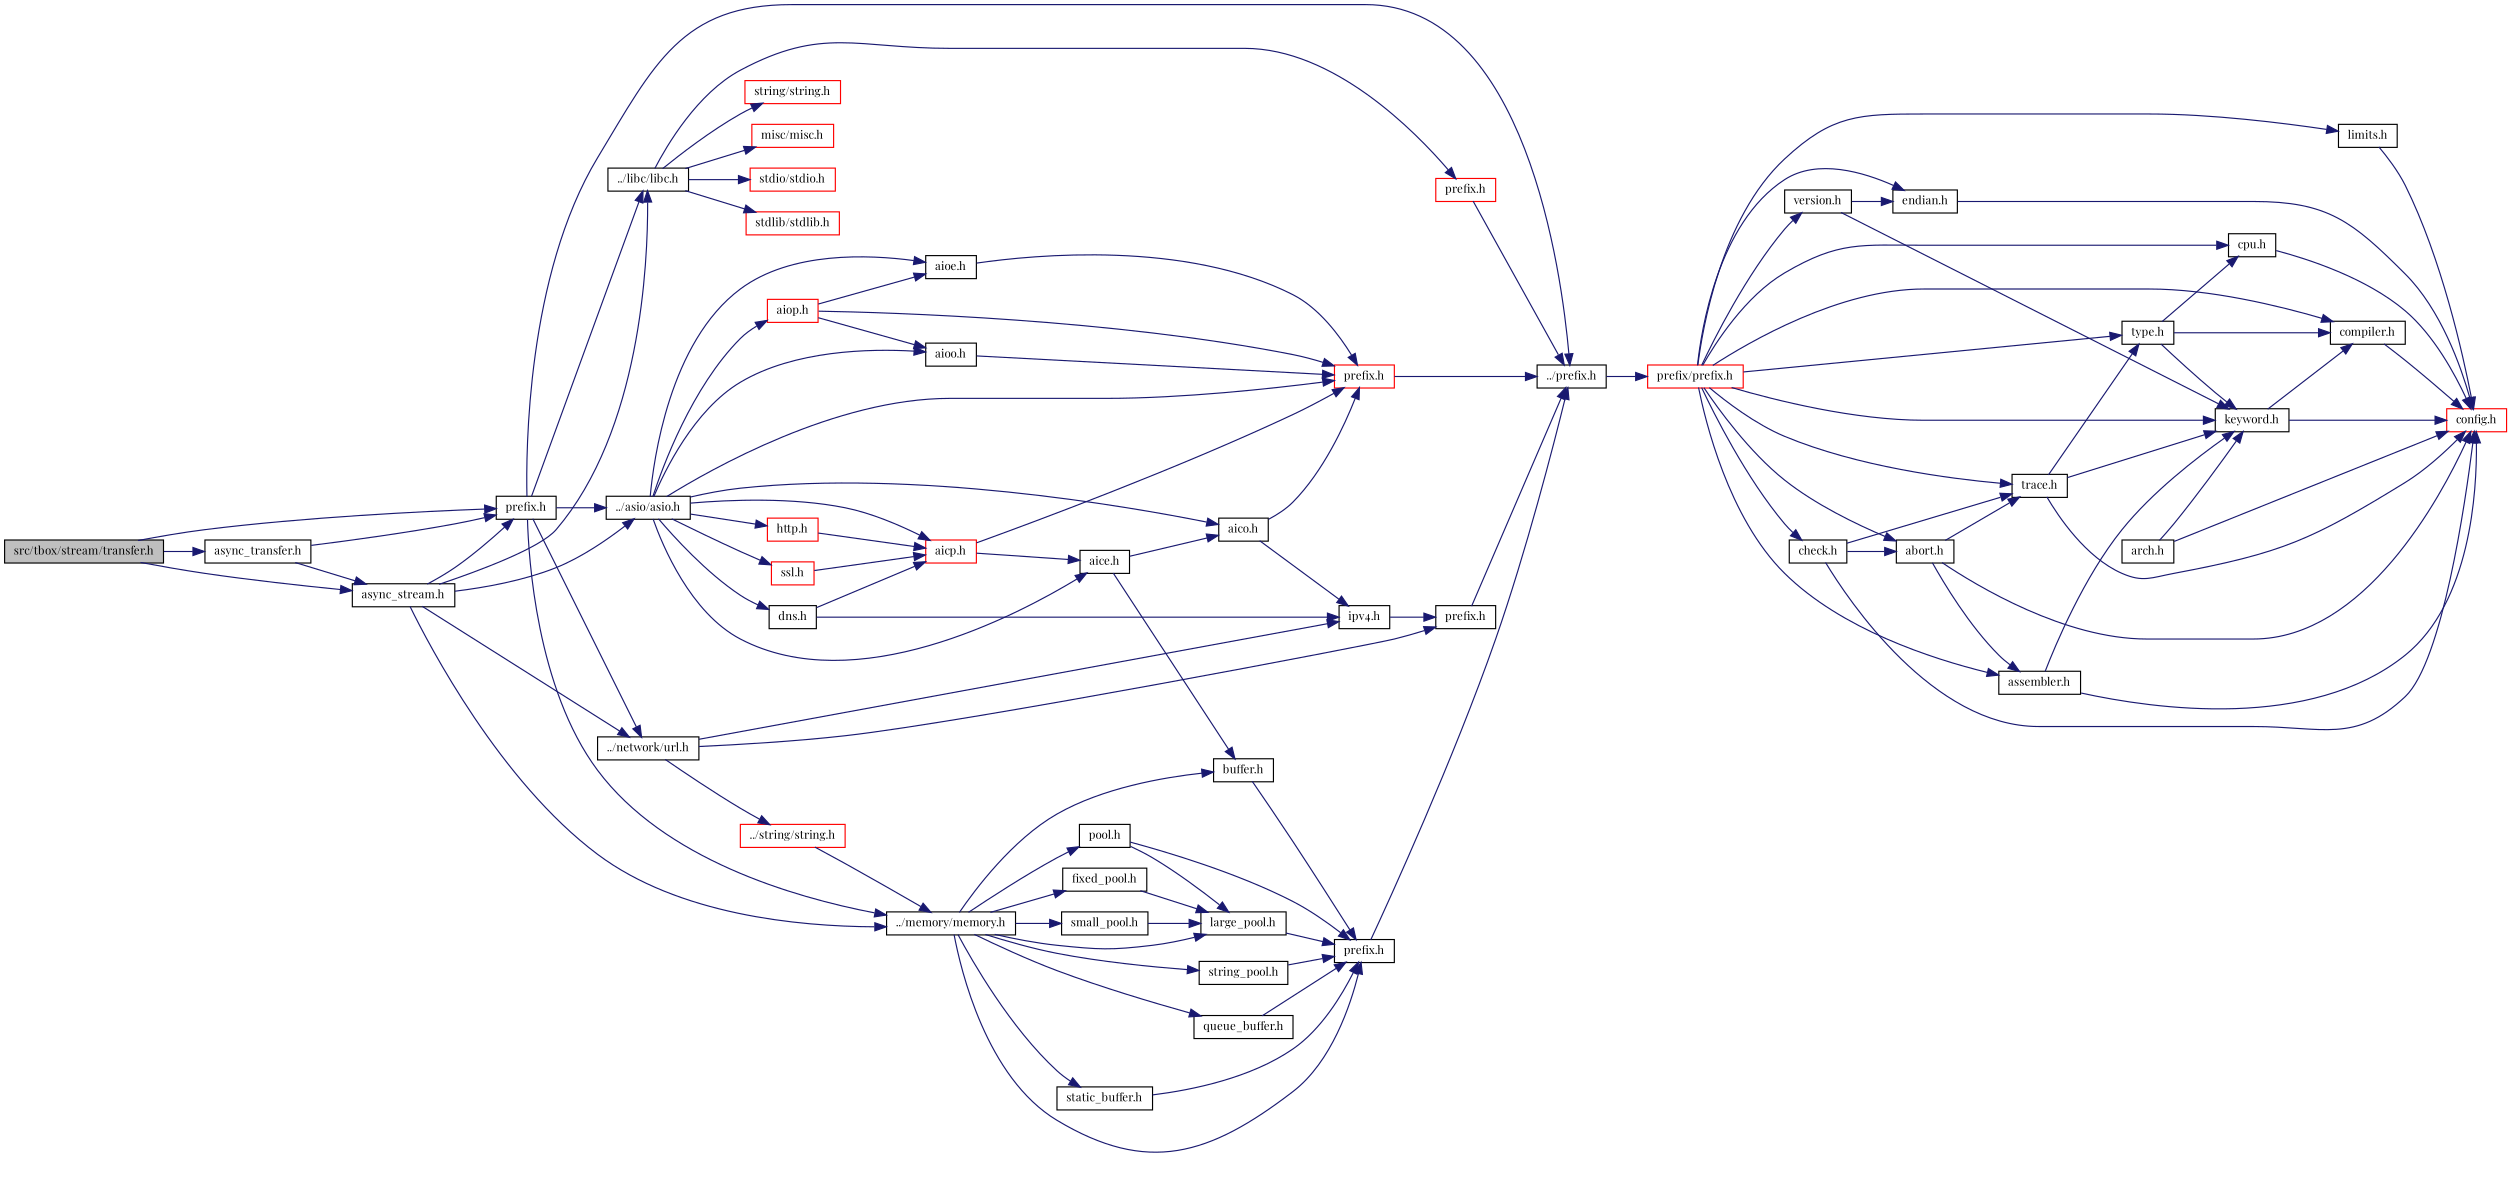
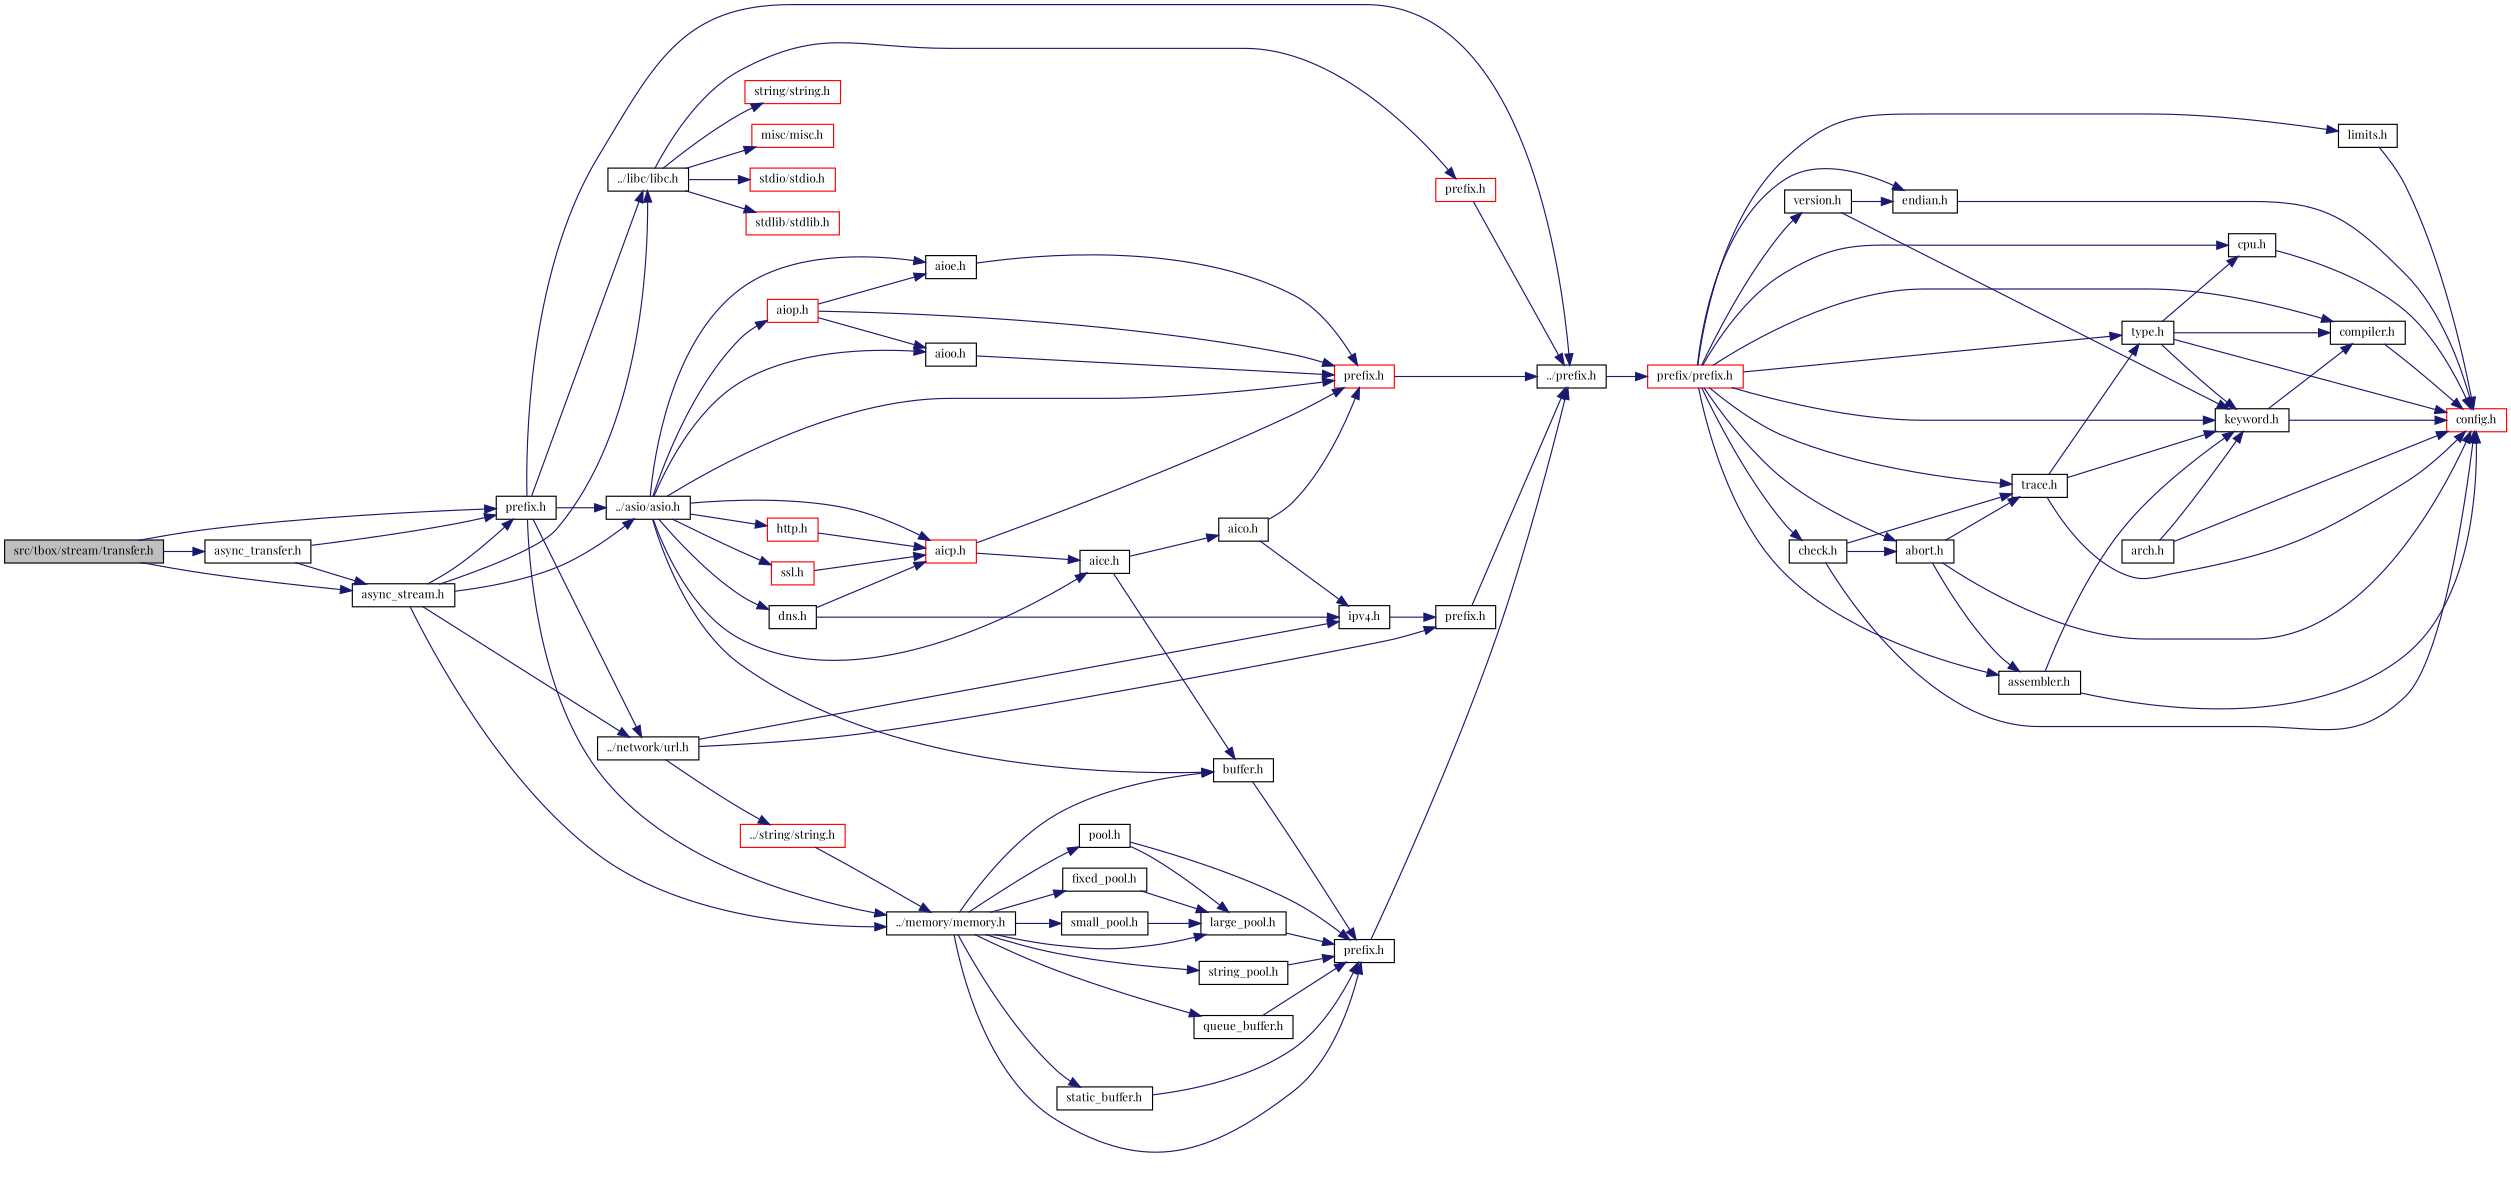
none -> (2298, 373)
(949, 487) -> (848, 720)
